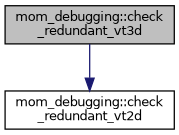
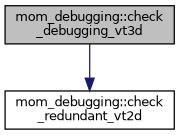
(90, 25) -> (90, 25)
